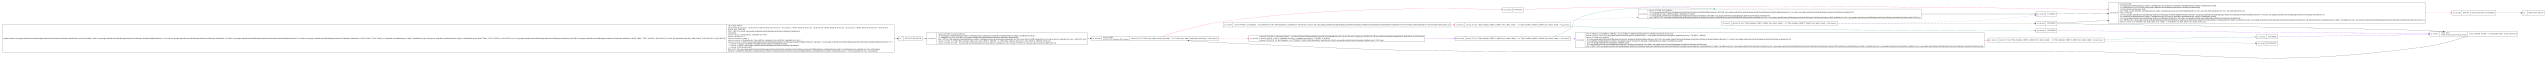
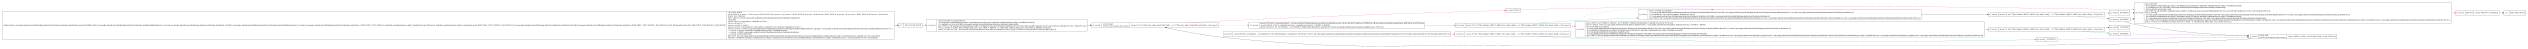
(1518, 10) -> (1518, 10)
(1978, 14) -> (1954, 14)
